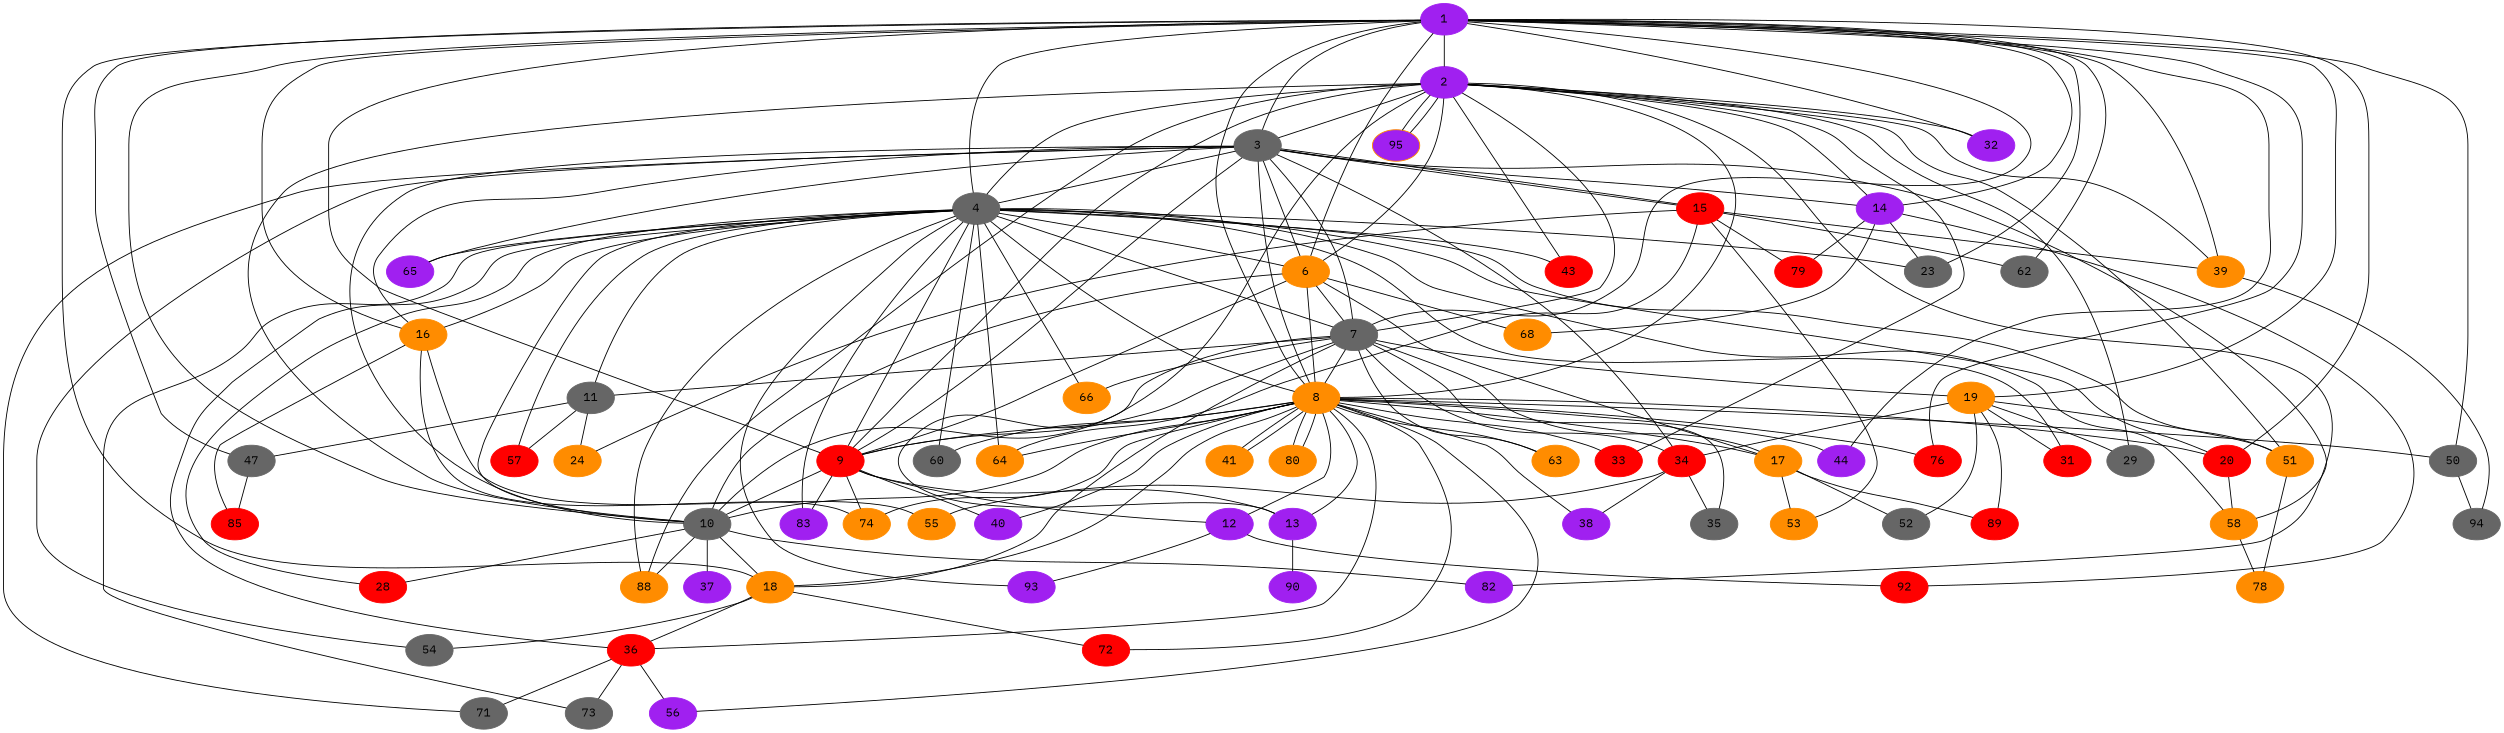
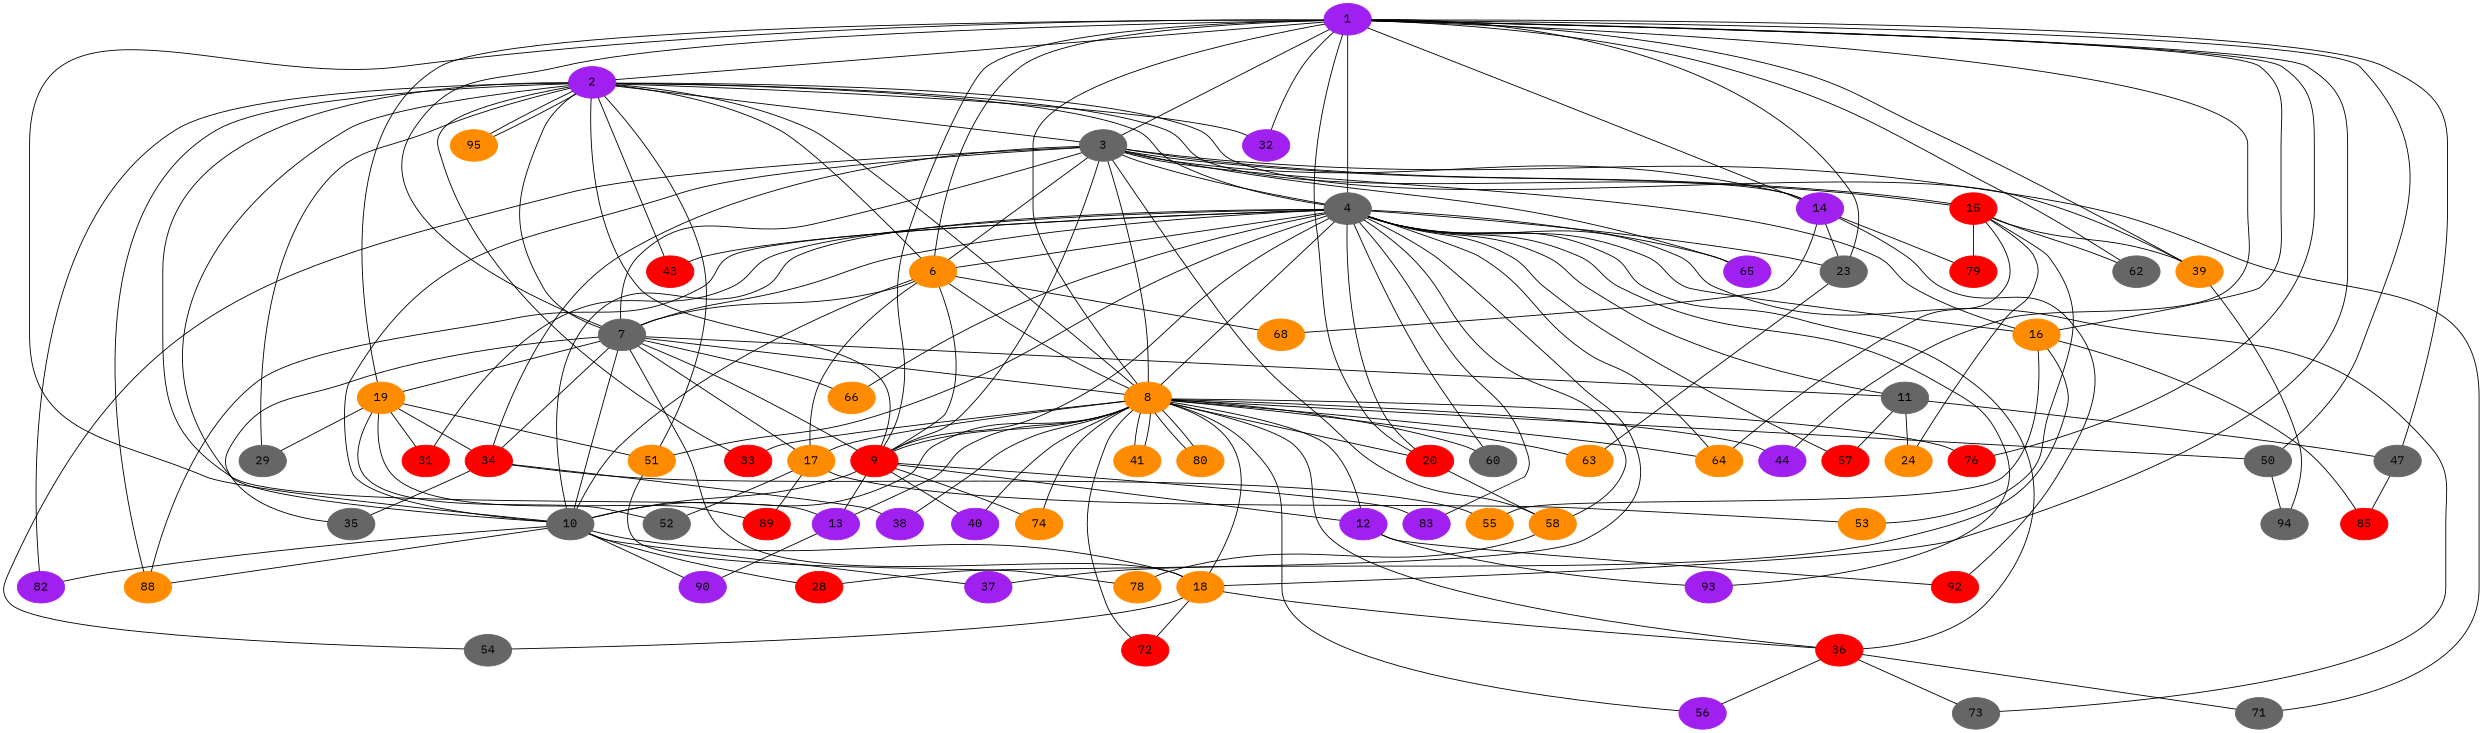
(1396, 145) -> (474, 145)
(1429, 430) -> (1717, 366)
(465, 483) -> (1572, 565)
none -> (636, 556)
